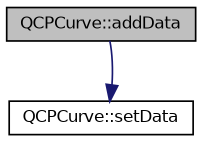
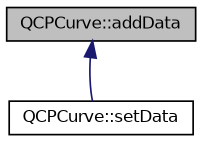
(112, 63) -> (90, 80)
